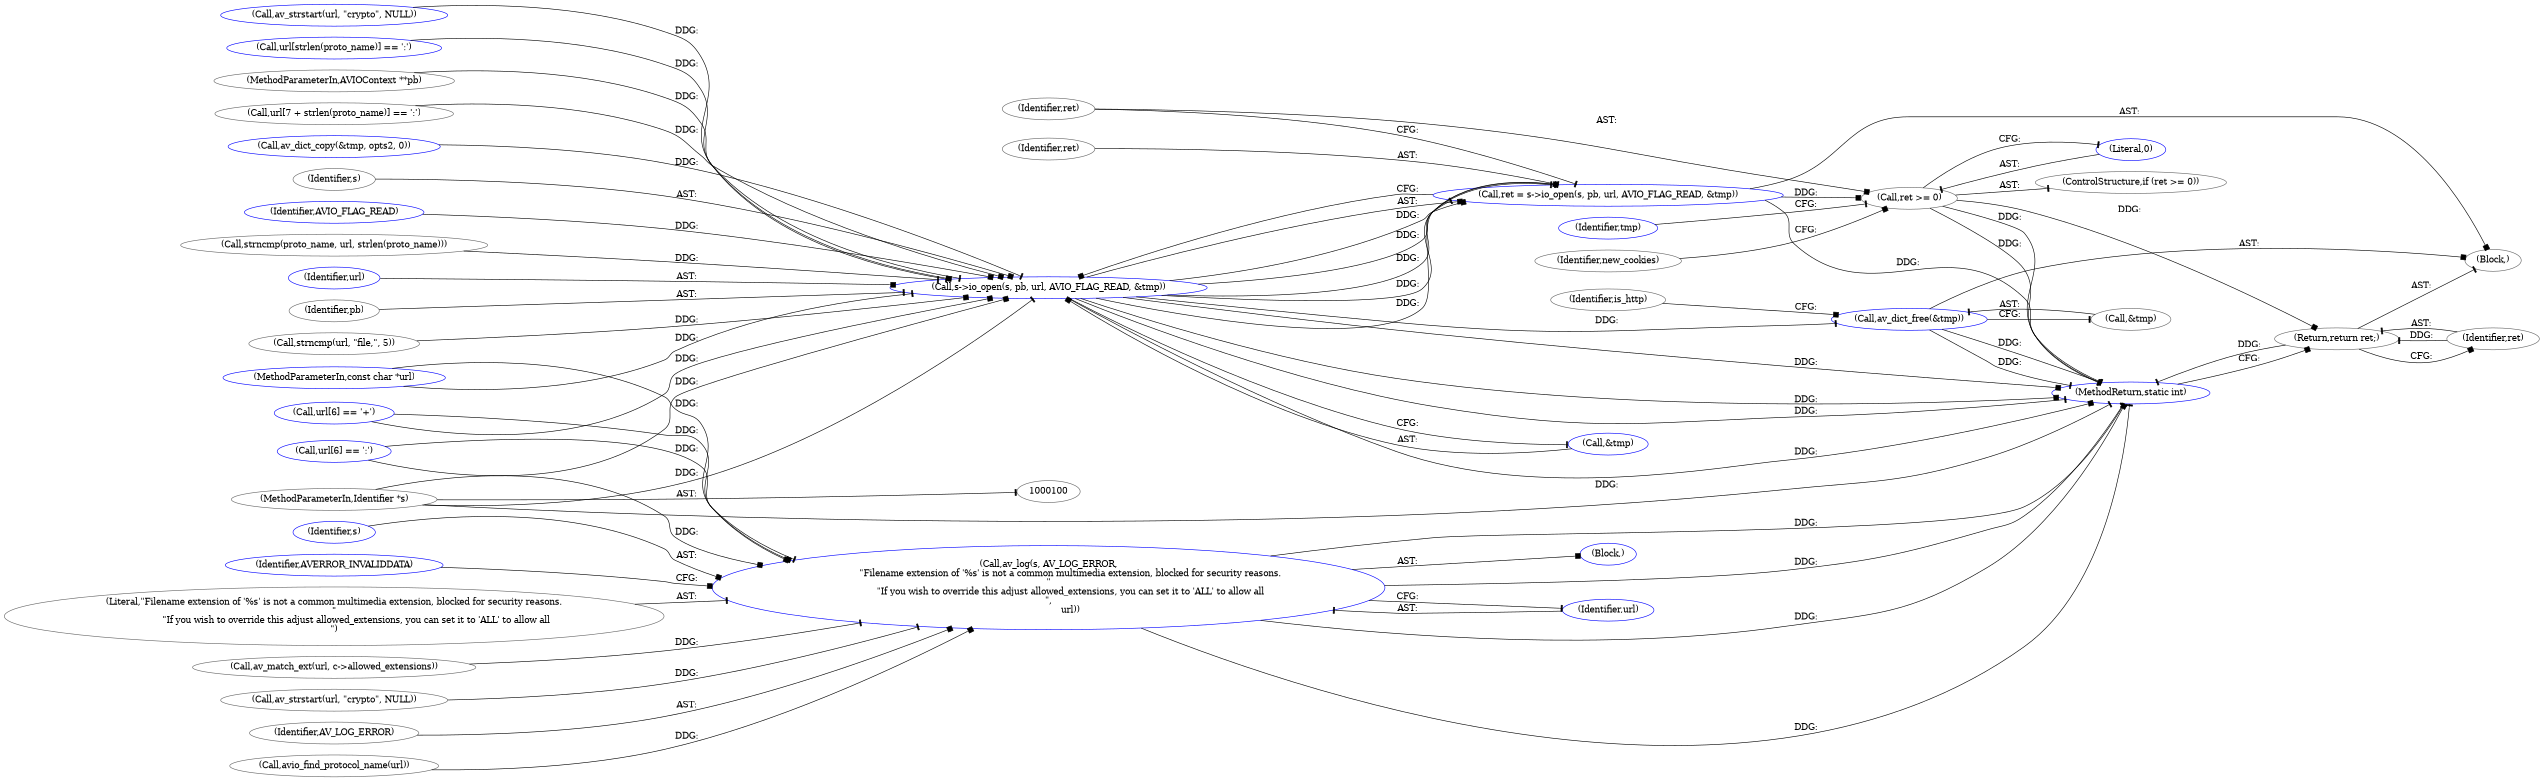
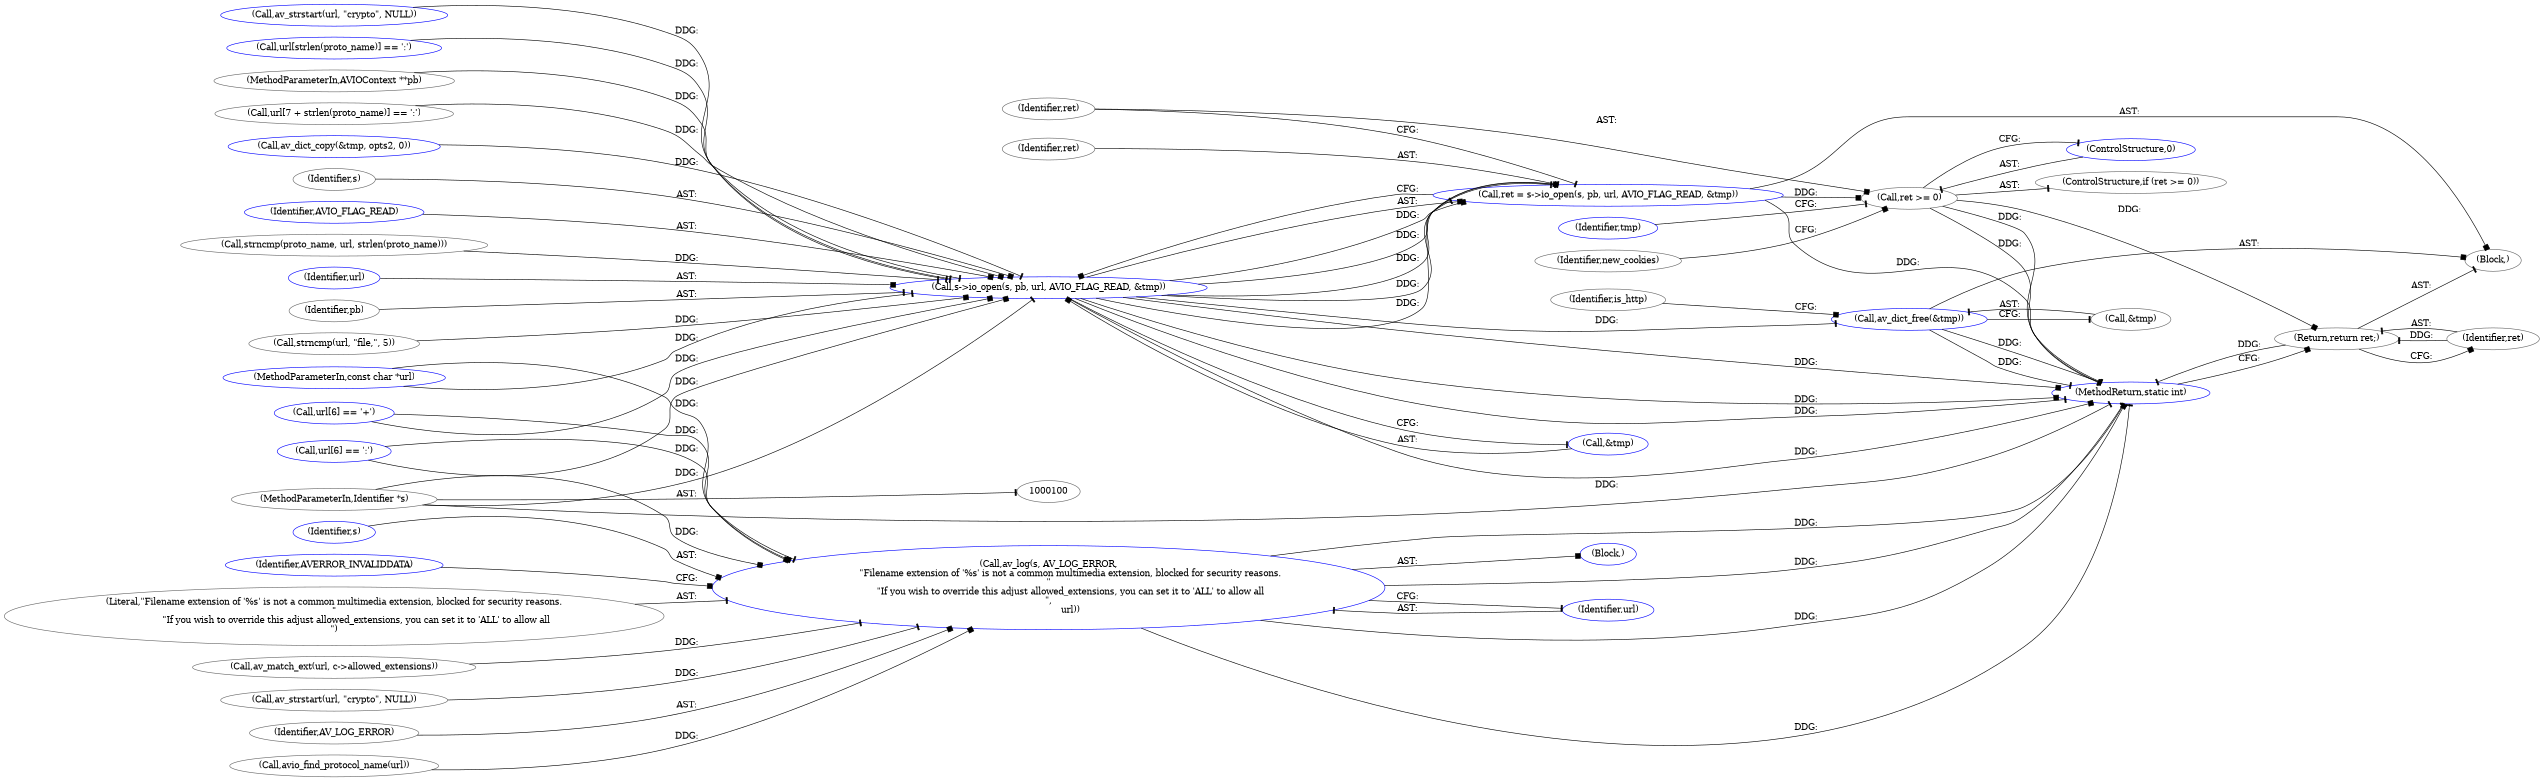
(703, 94) -> (703, 95)
(2131, 150) -> (2131, 150)
(688, 227) -> (688, 227)
